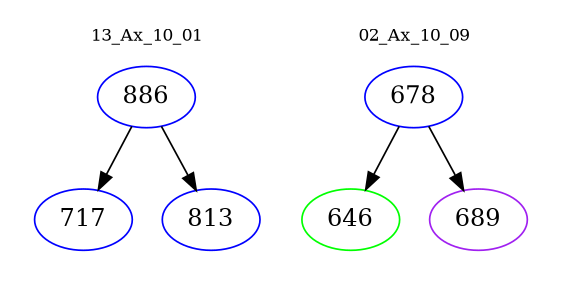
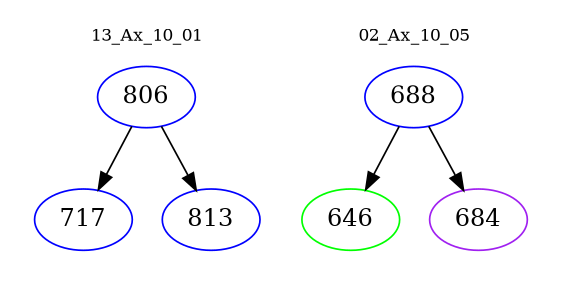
(415, 37) -> (415, 37)
(146, 97) -> (146, 97)
(414, 97) -> (414, 97)
(478, 220) -> (478, 220)
